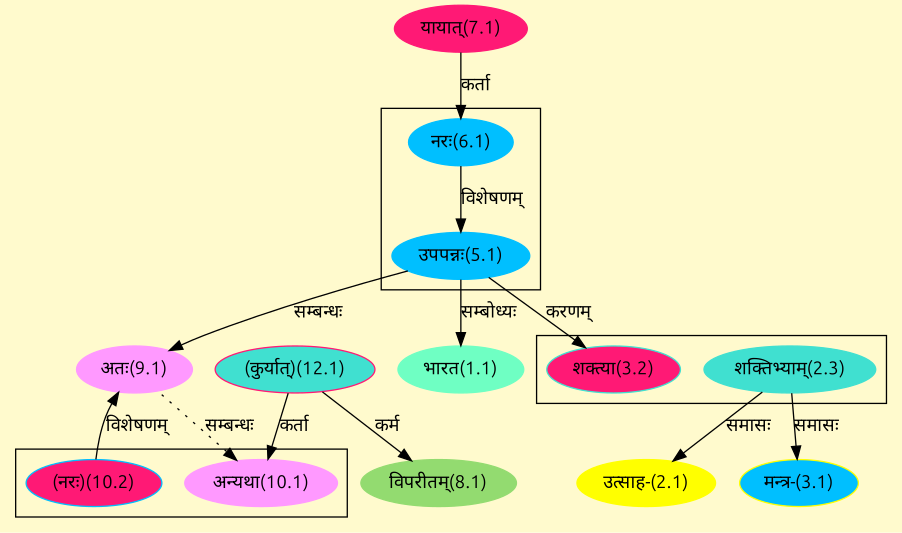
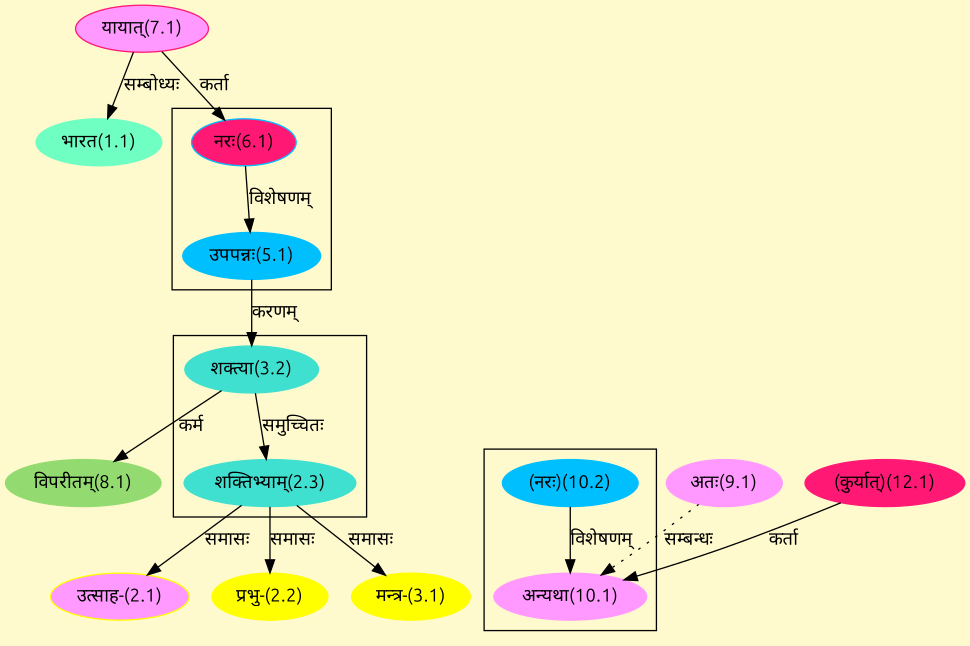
(461, 29) -> (142, 29)
(461, 142) -> (244, 142)
(293, 304) -> none
(461, 306) -> (123, 79)
(295, 369) -> (885, 483)
(614, 369) -> (252, 369)
none -> (260, 420)
(362, 422) -> (164, 429)
(101, 431) -> (570, 533)
(94, 483) -> (570, 483)
(646, 483) -> (120, 597)
(799, 483) -> (411, 597)
none -> (270, 597)
